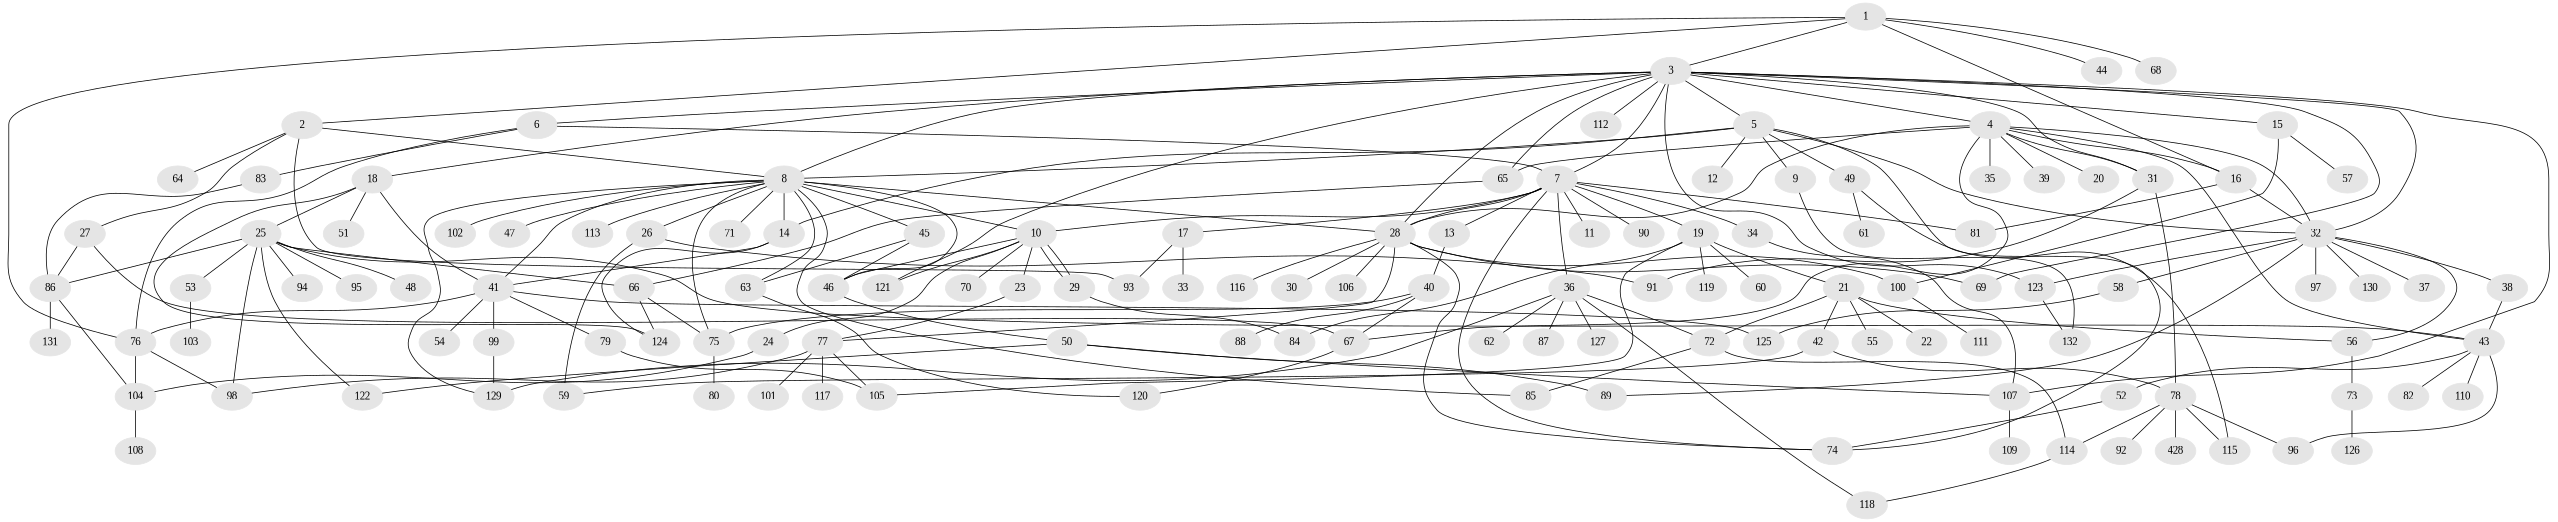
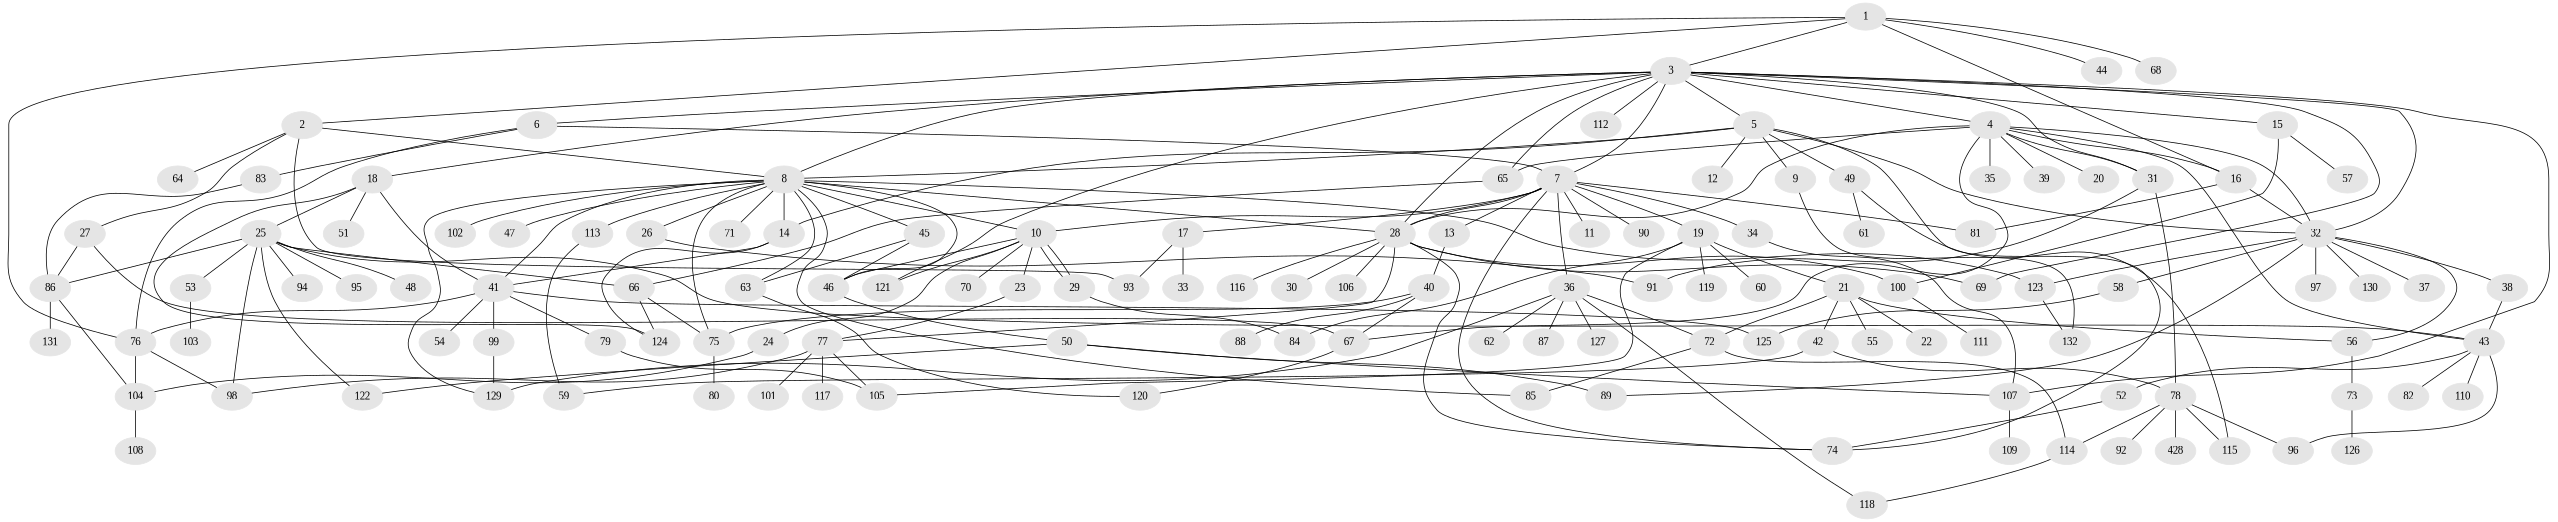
(1794, 235) -> (1386, 209)
(583, 305) -> (547, 305)
